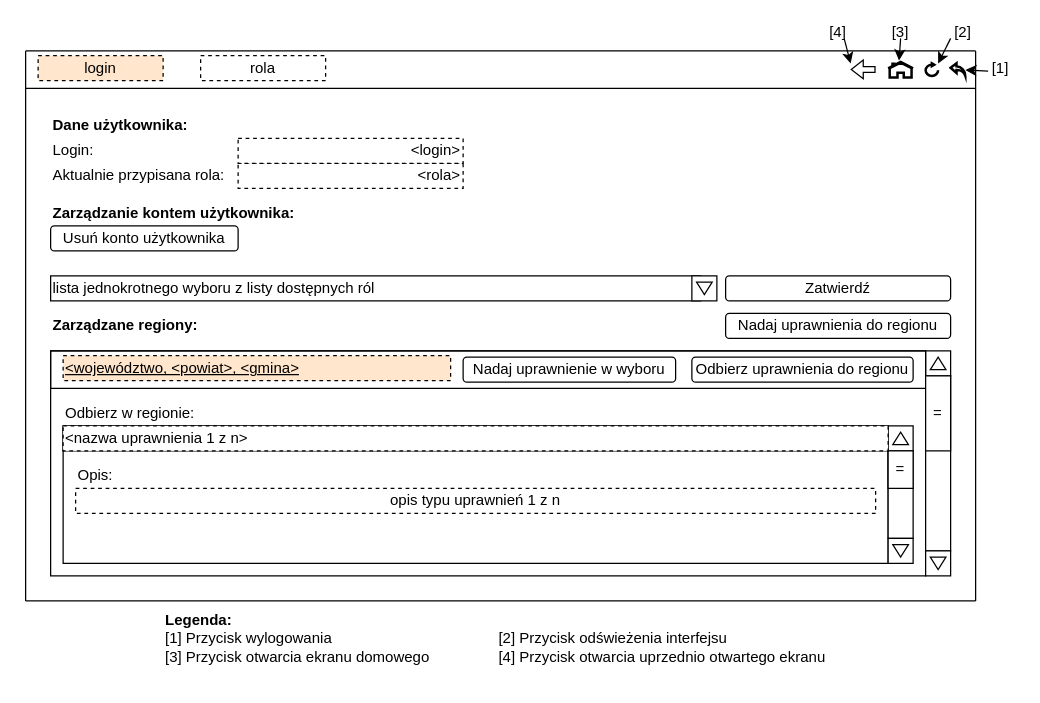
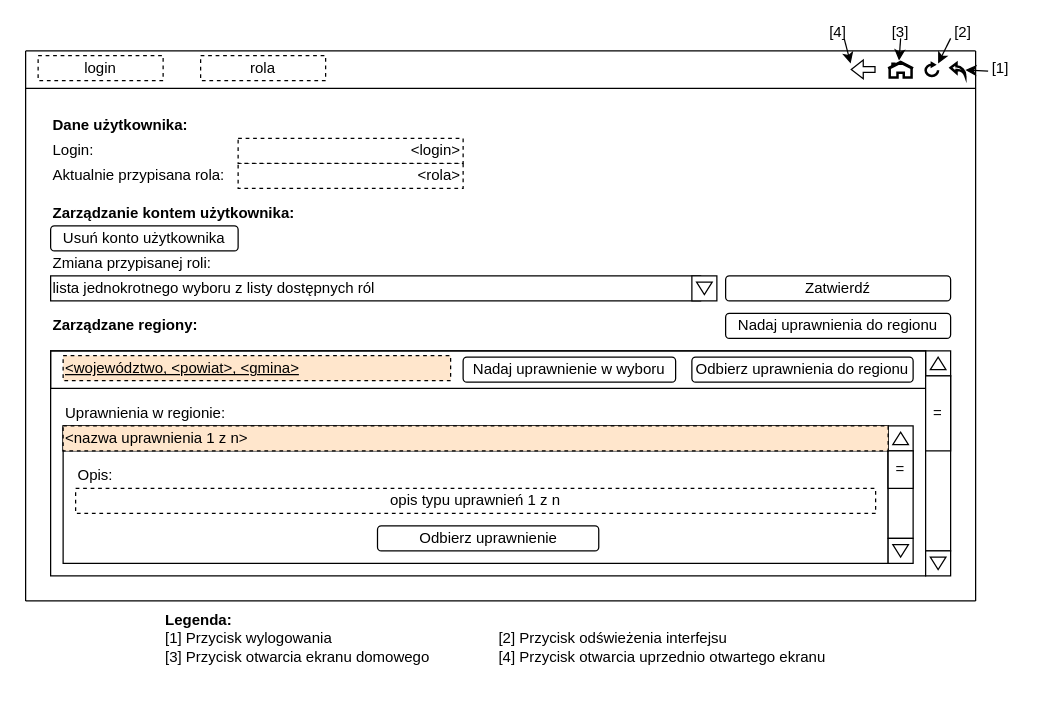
(101, 68) -> (101, 68)
none -> (501, 263)
(134, 413) -> (149, 413)
(476, 438) -> (476, 438)
none -> (488, 538)
